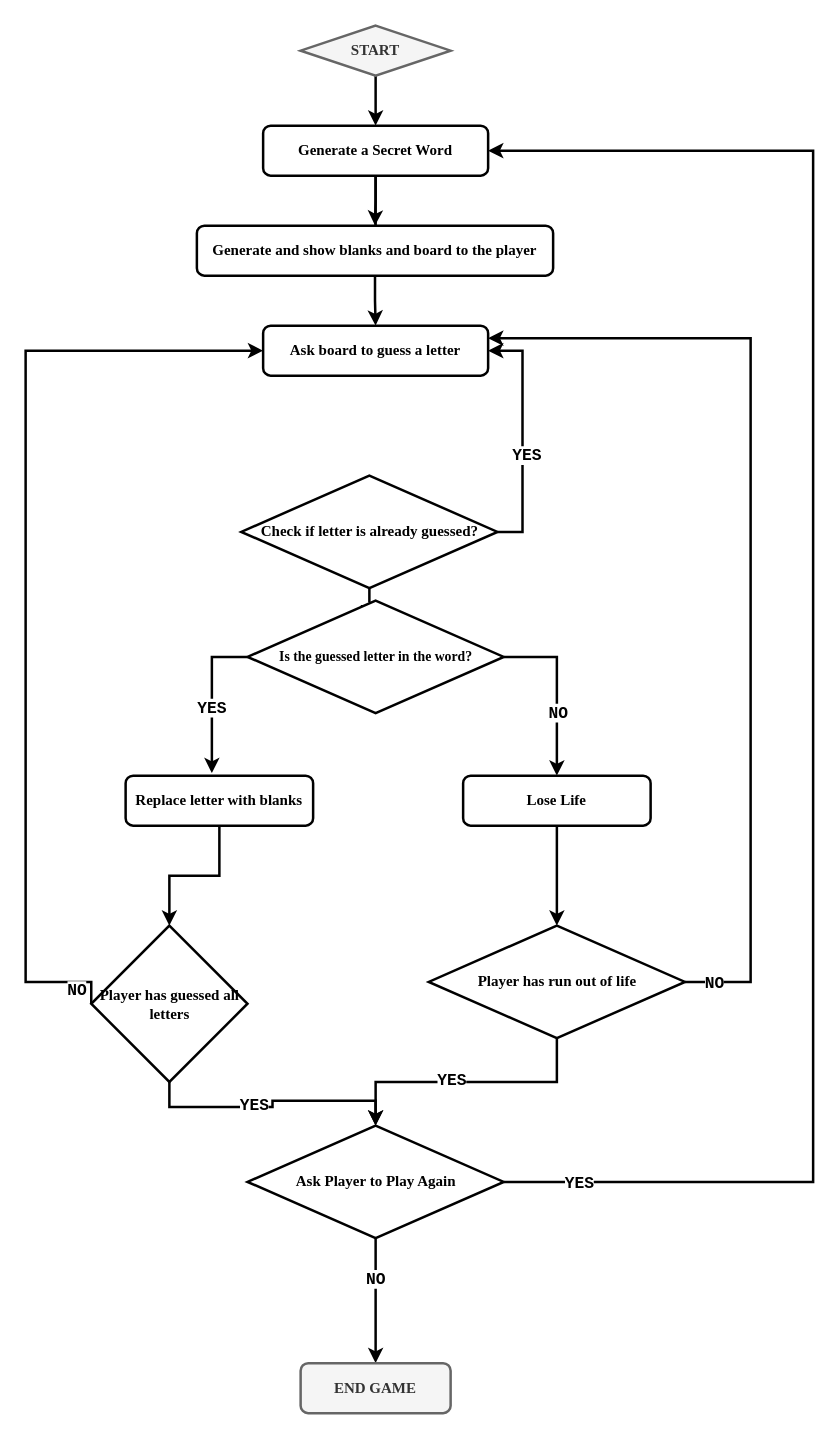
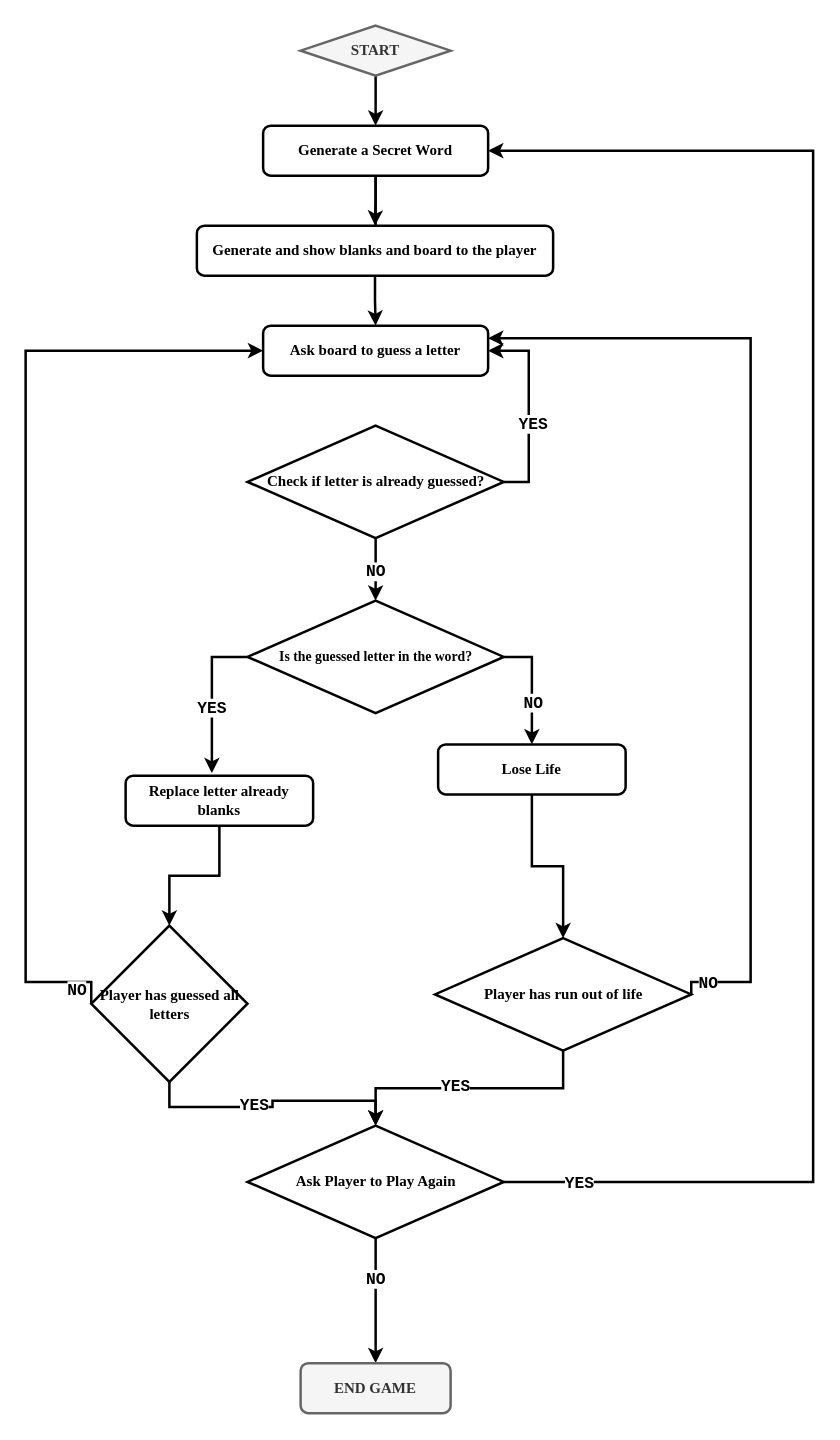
(369, 532) -> (376, 482)
(219, 801) -> (219, 801)
(557, 801) -> (532, 769)
(557, 982) -> (563, 994)
